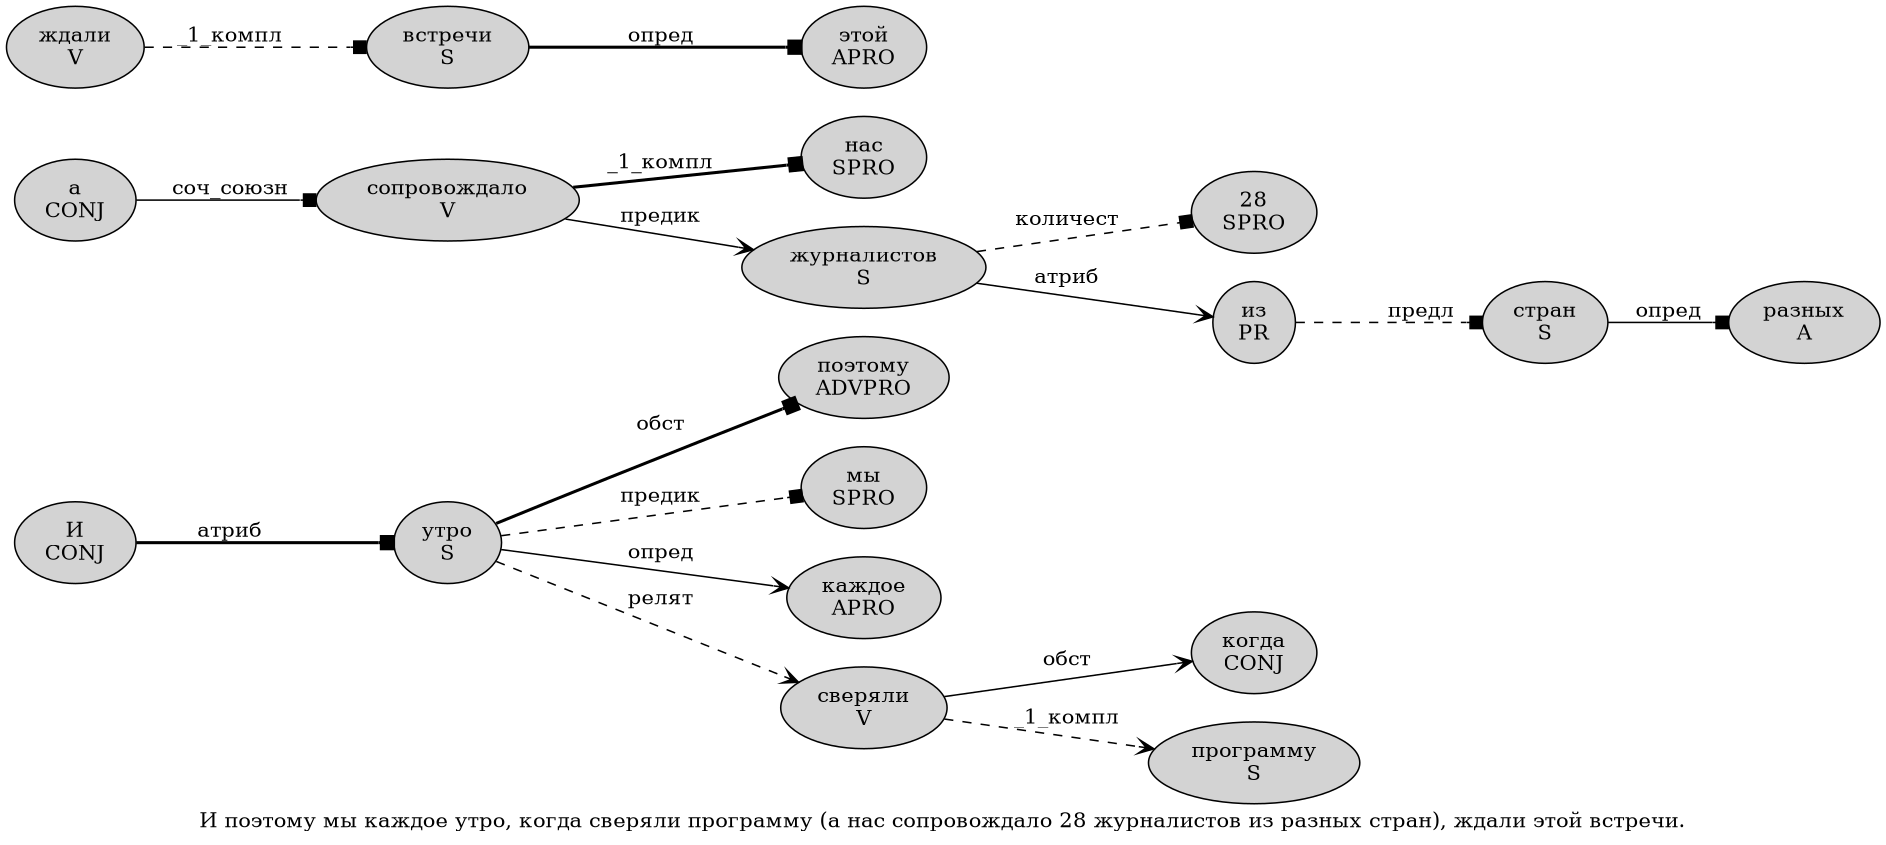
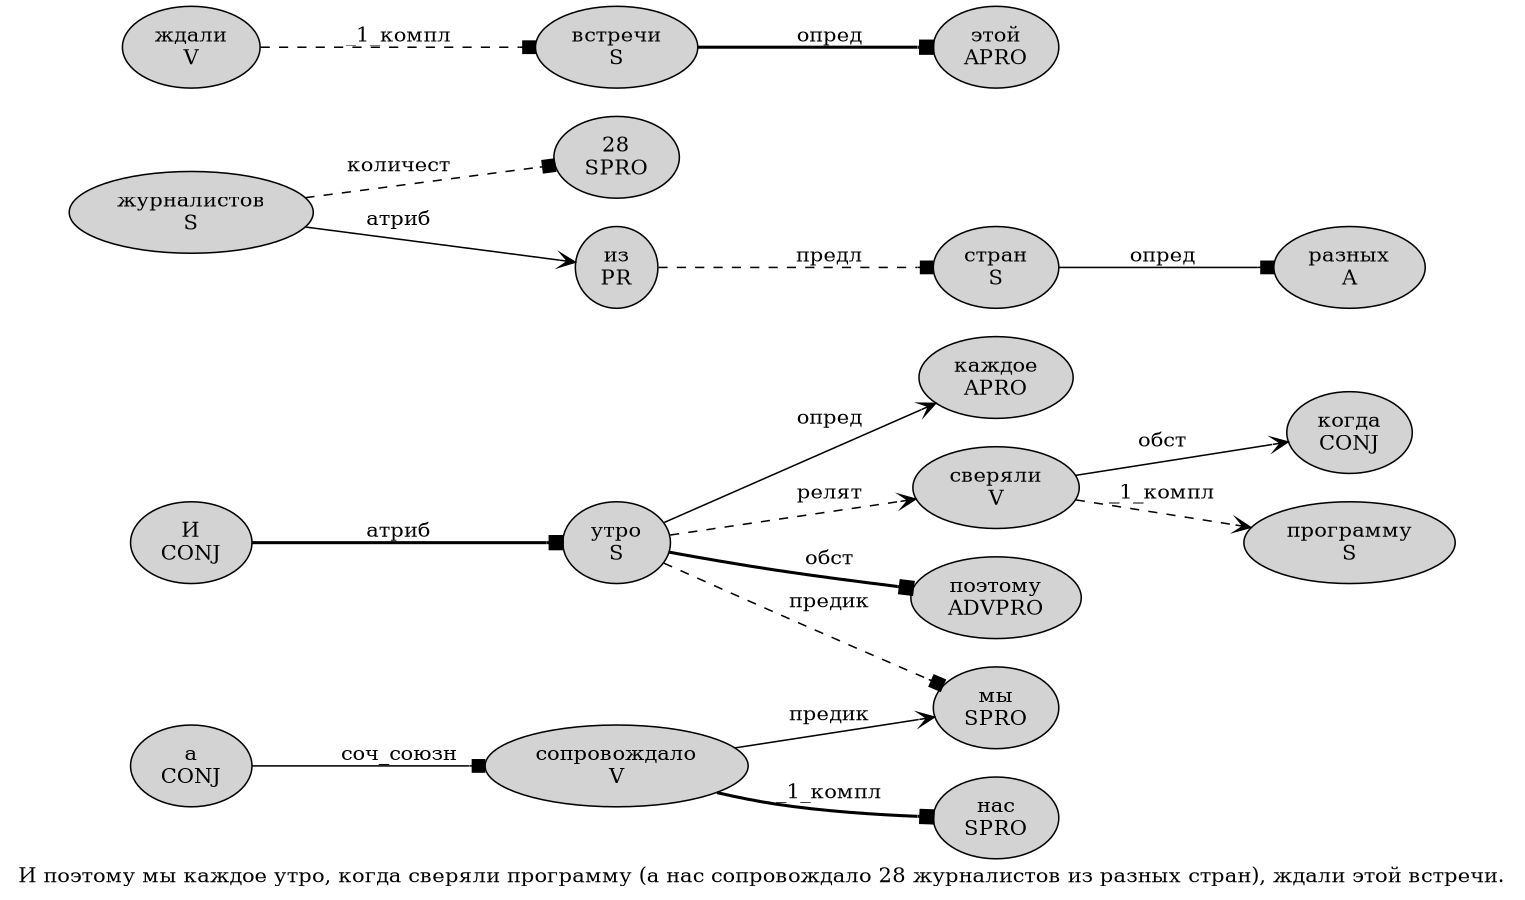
(652, 233) -> (827, 734)
